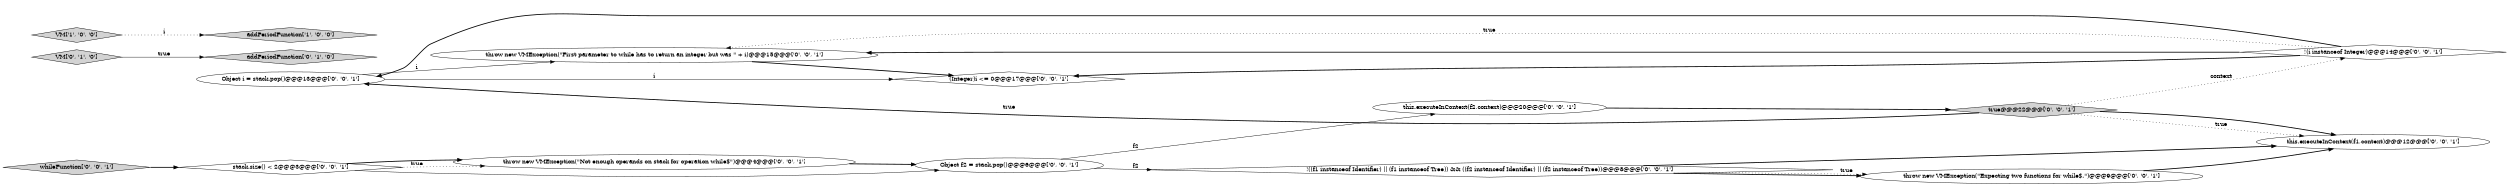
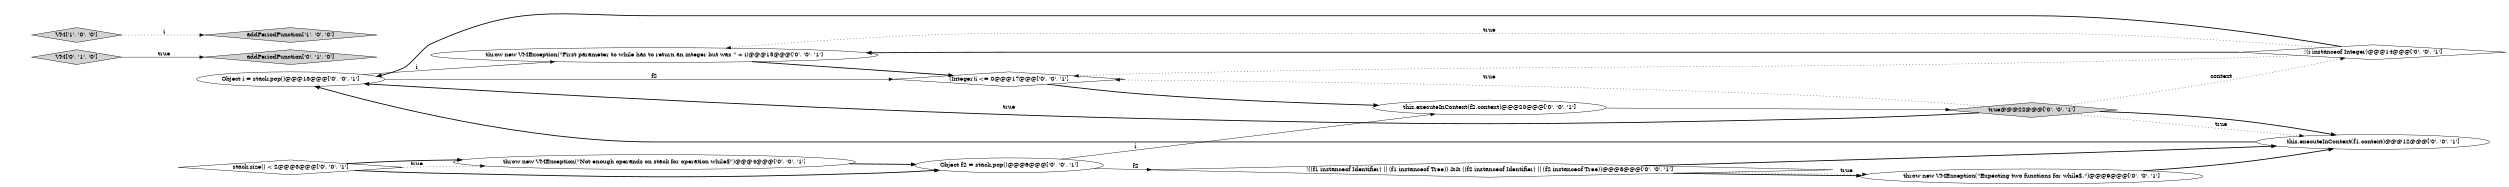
(1689, 67) -> (1689, 67)
(654, 76) -> (654, 76)
none -> (1554, 87)
none -> (1210, 99)
(1776, 109) -> (1776, 109)
none -> (1285, 142)
(1136, 147) -> (1136, 147)
(77, 167) -> none
(645, 177) -> (645, 177)
